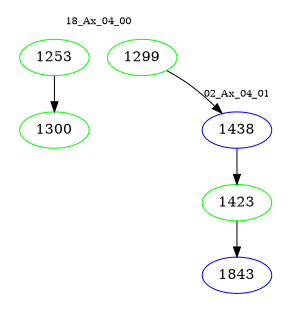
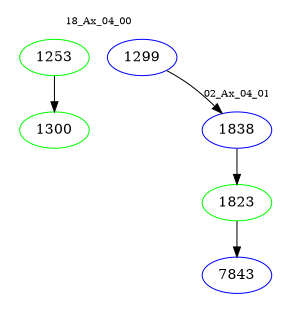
(142, 57) -> (142, 57)
(237, 130) -> (237, 130)
(237, 203) -> (237, 203)
(237, 275) -> (237, 275)
